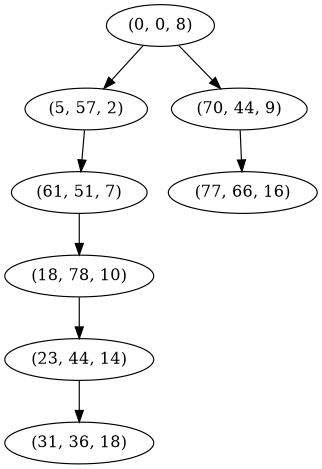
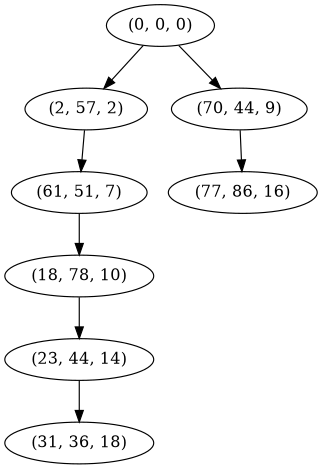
(160, 26) -> (160, 26)
(86, 109) -> (86, 109)
(243, 193) -> (243, 193)
